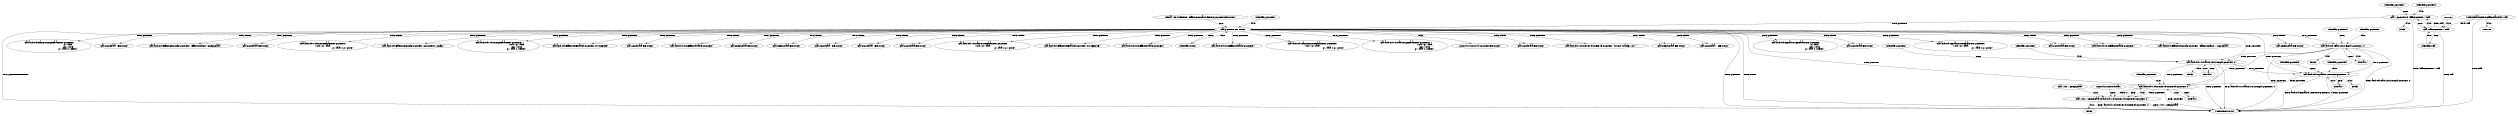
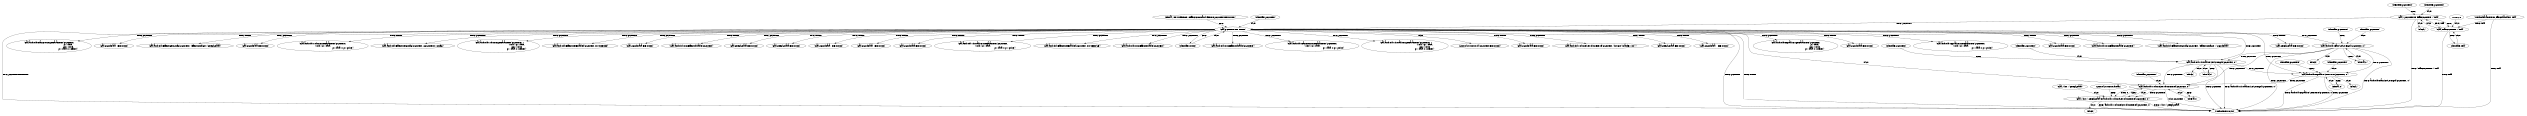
(2487, 29) -> none
(1872, 62) -> (1867, 62)
(2175, 99) -> (2176, 99)
